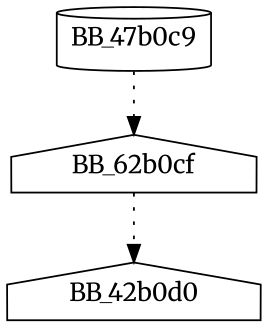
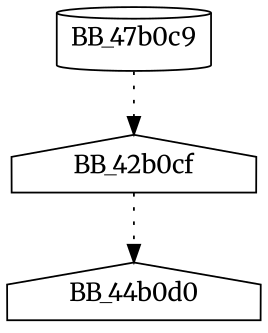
(134, 167) -> (134, 167)
(134, 294) -> (134, 294)
